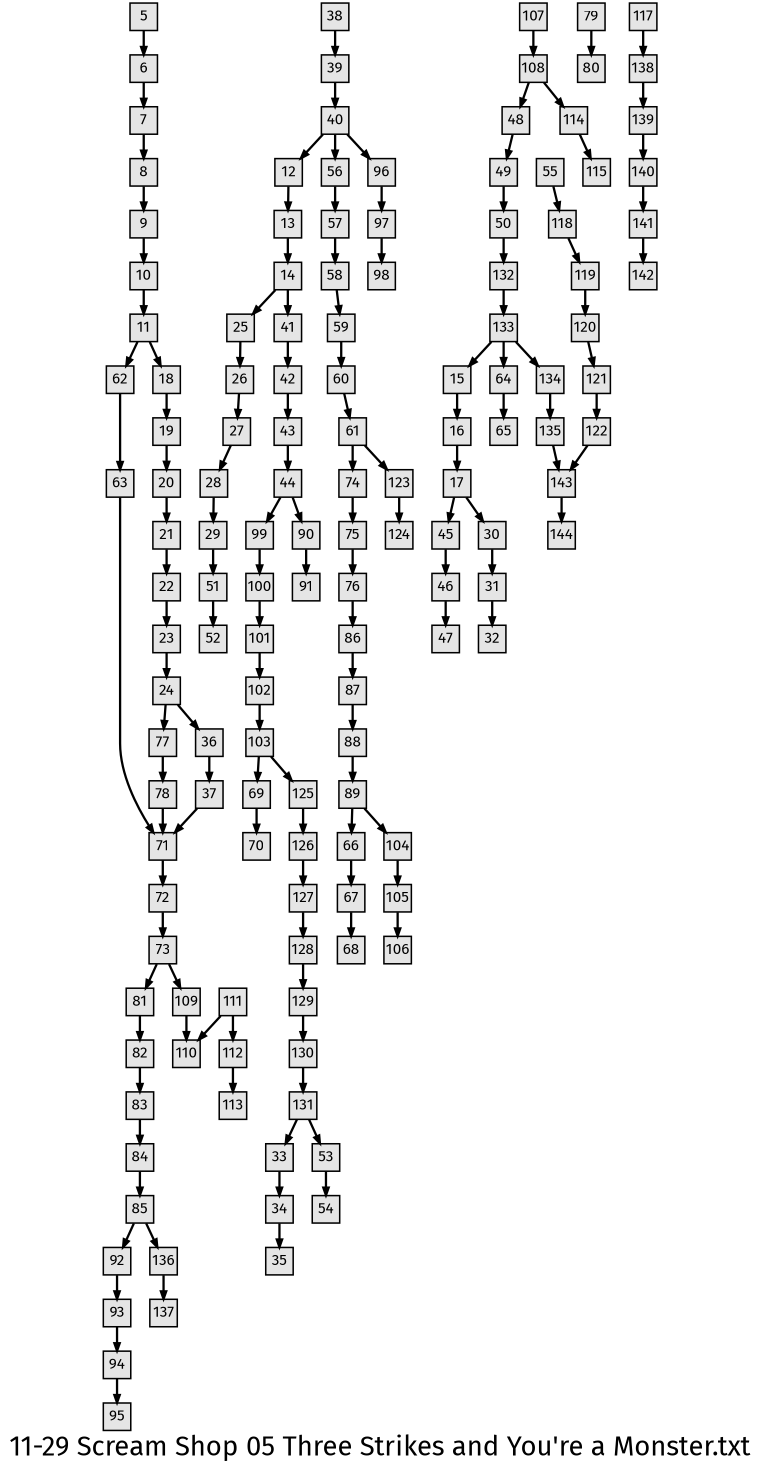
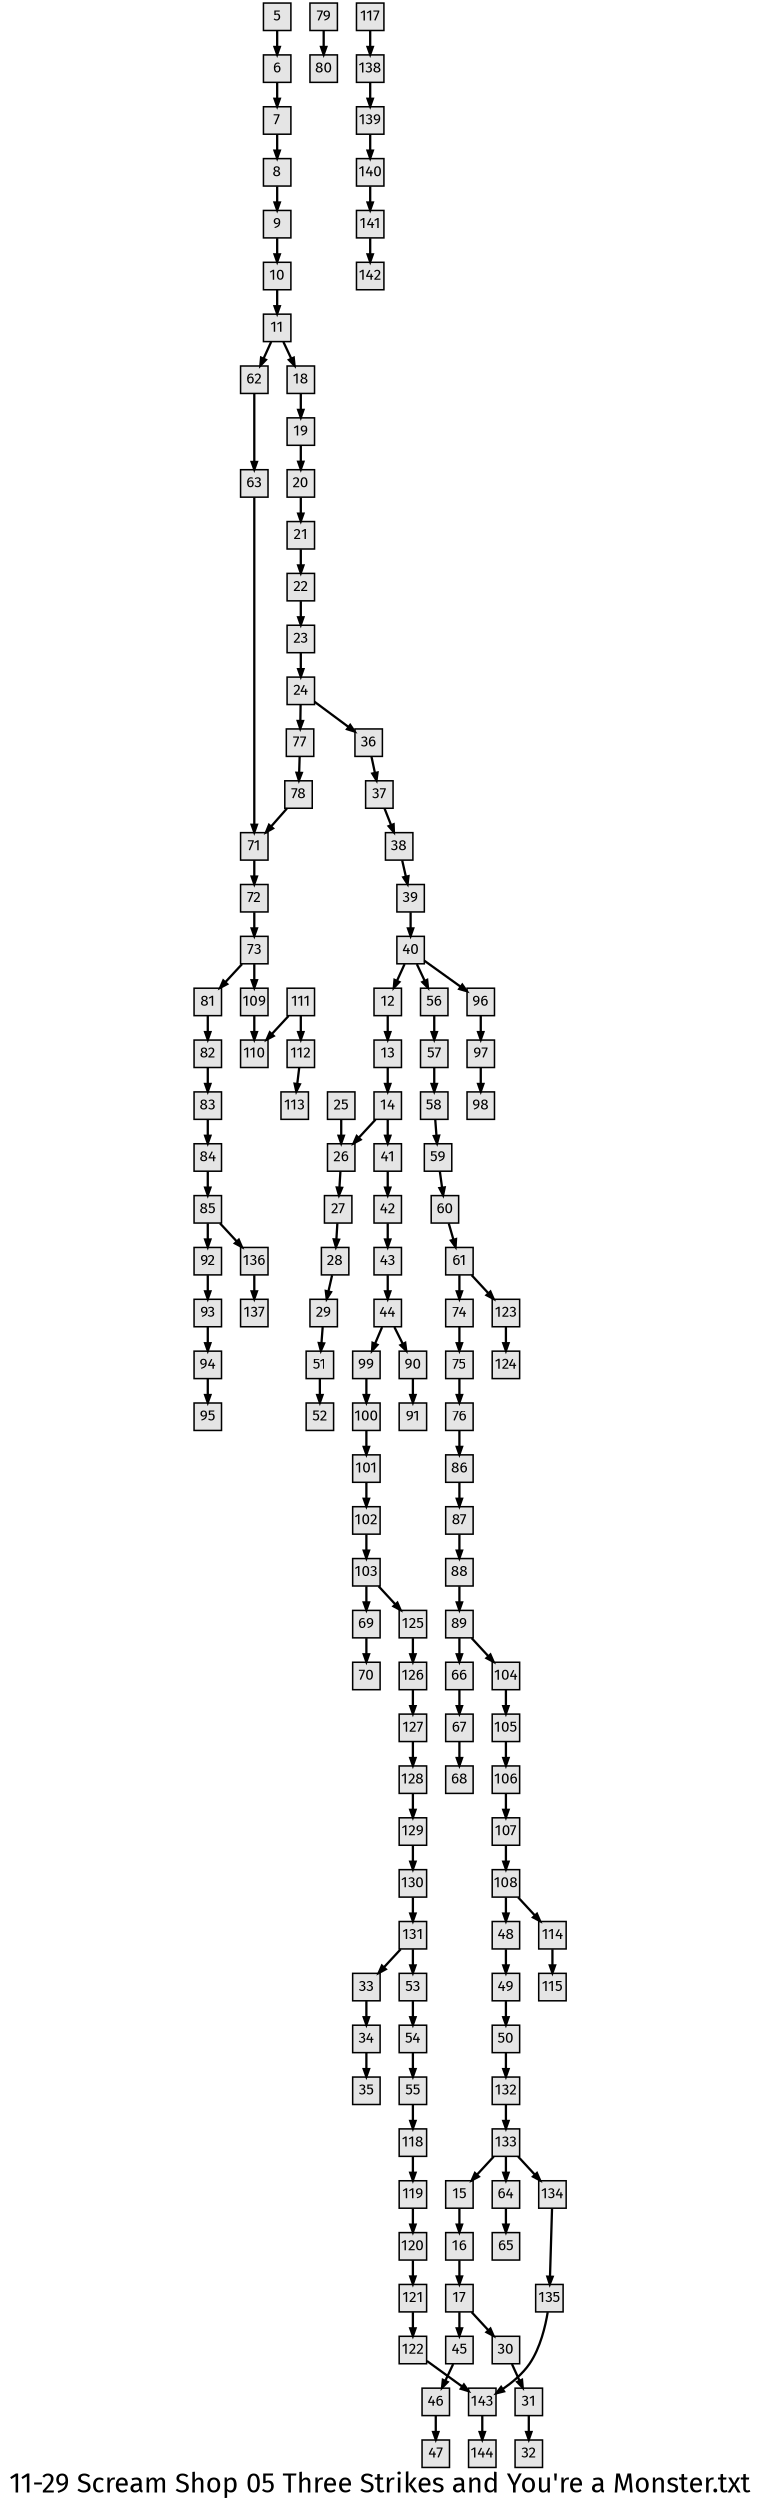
(267, 299) -> (367, 1129)
(189, 818) -> (388, 817)
none -> (506, 1802)
none -> (413, 2061)
